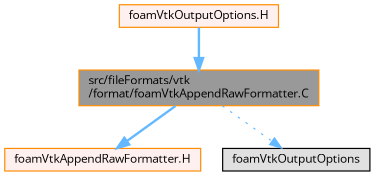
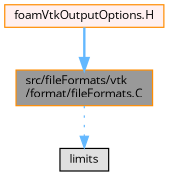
(199, 88) -> (84, 88)
(103, 160) -> none
(296, 160) -> (84, 160)
